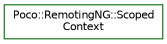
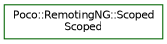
(84, 22) -> (84, 22)
